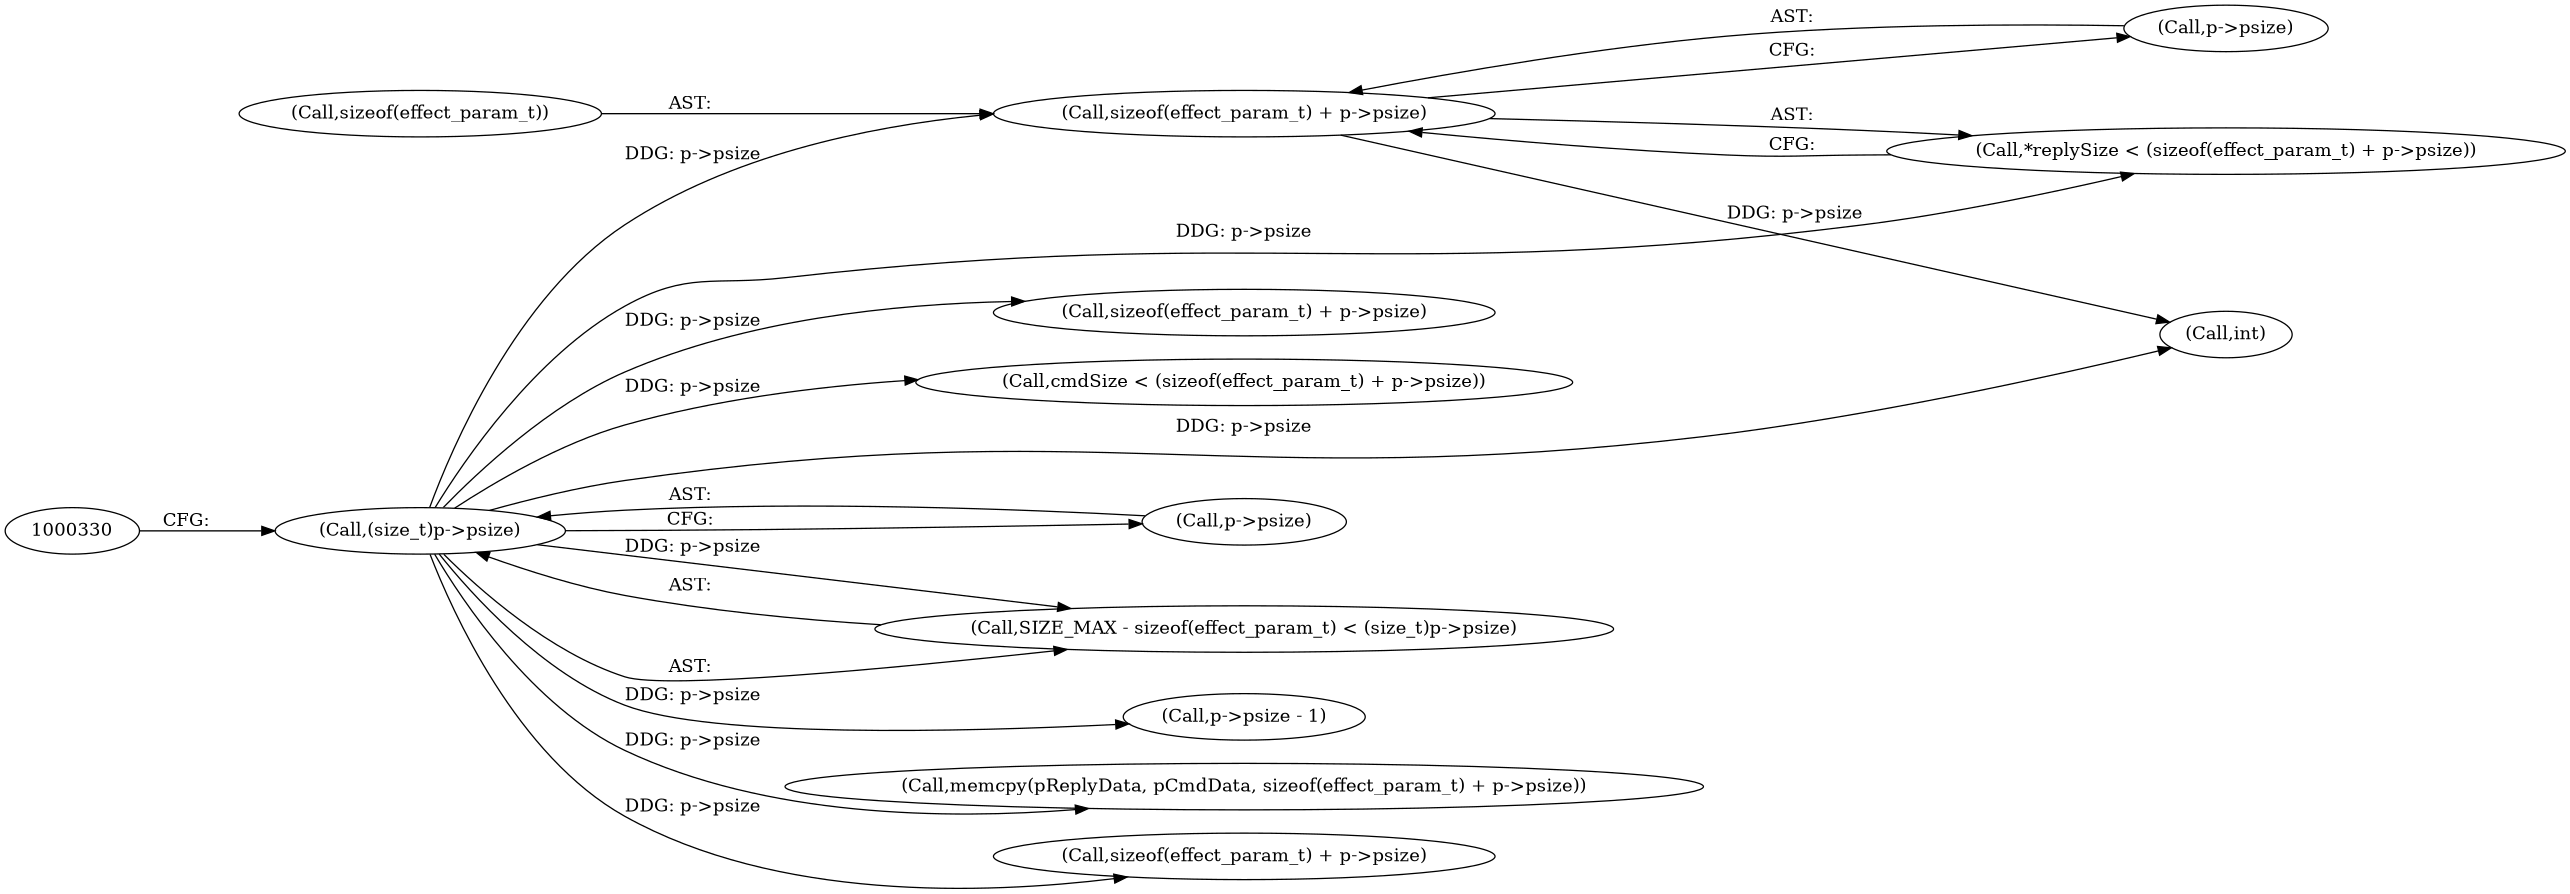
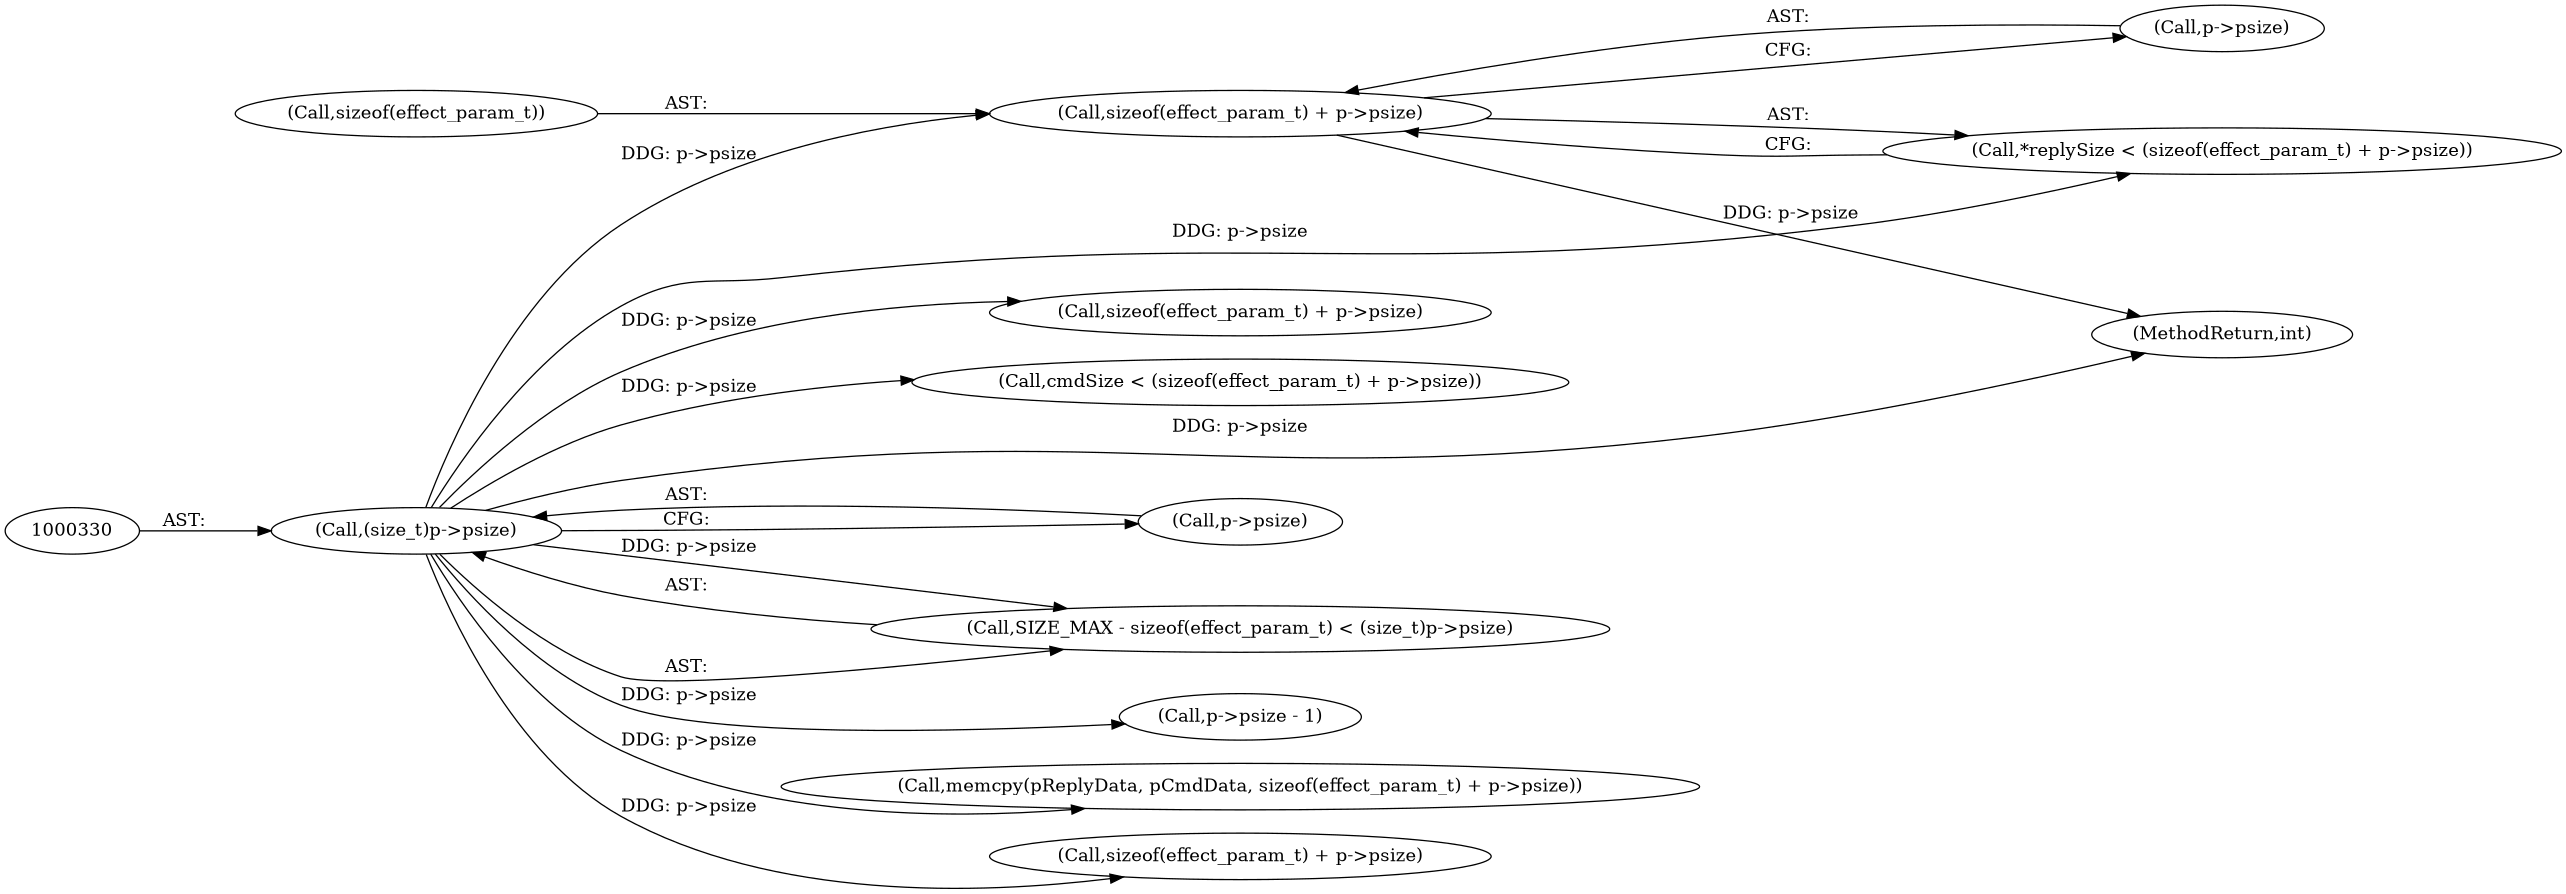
(2226, 335) -> (2222, 335)
(189, 521) -> (187, 521)
